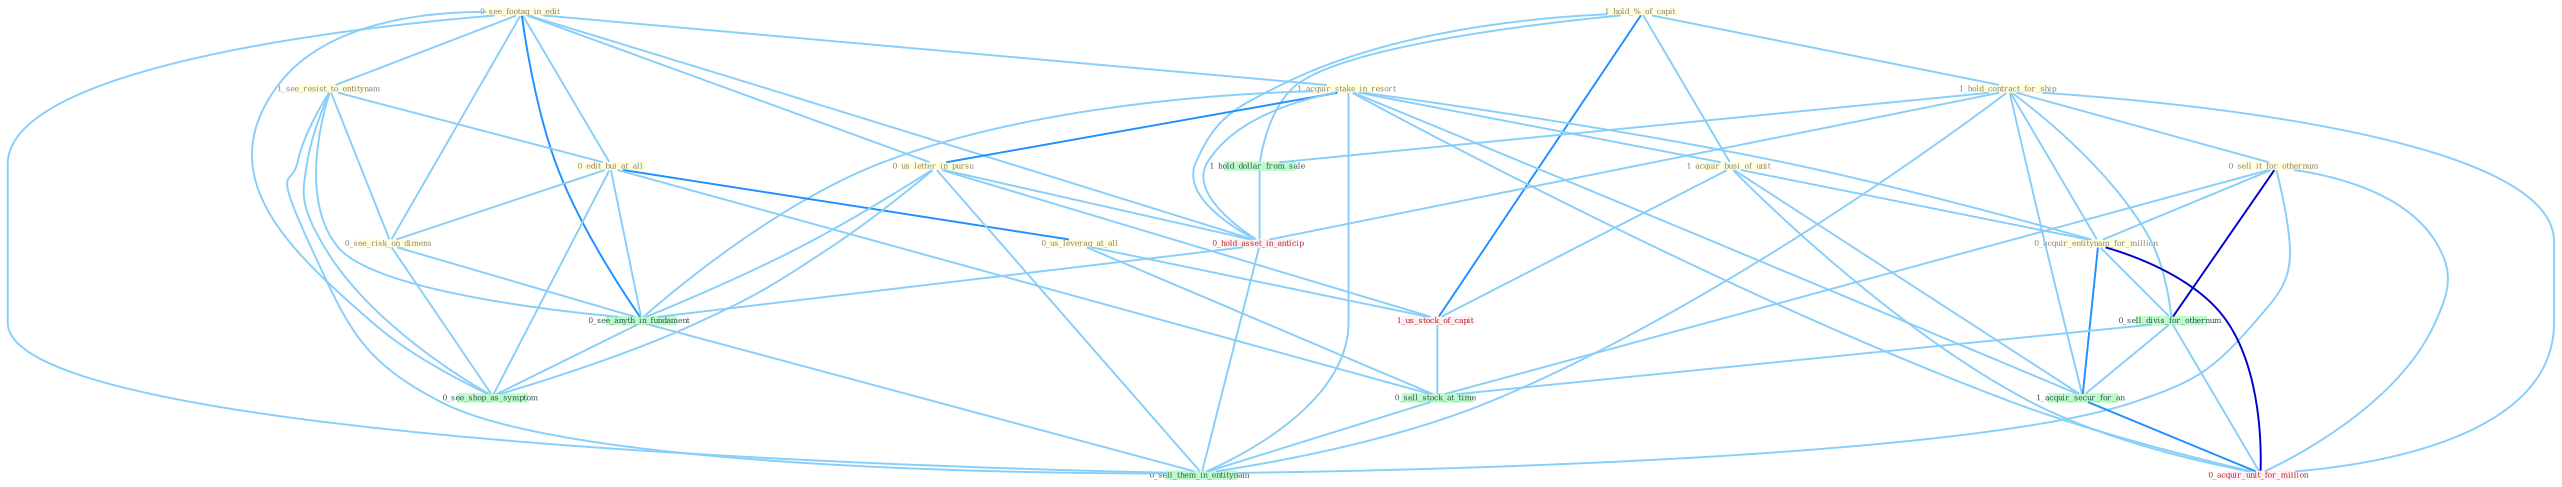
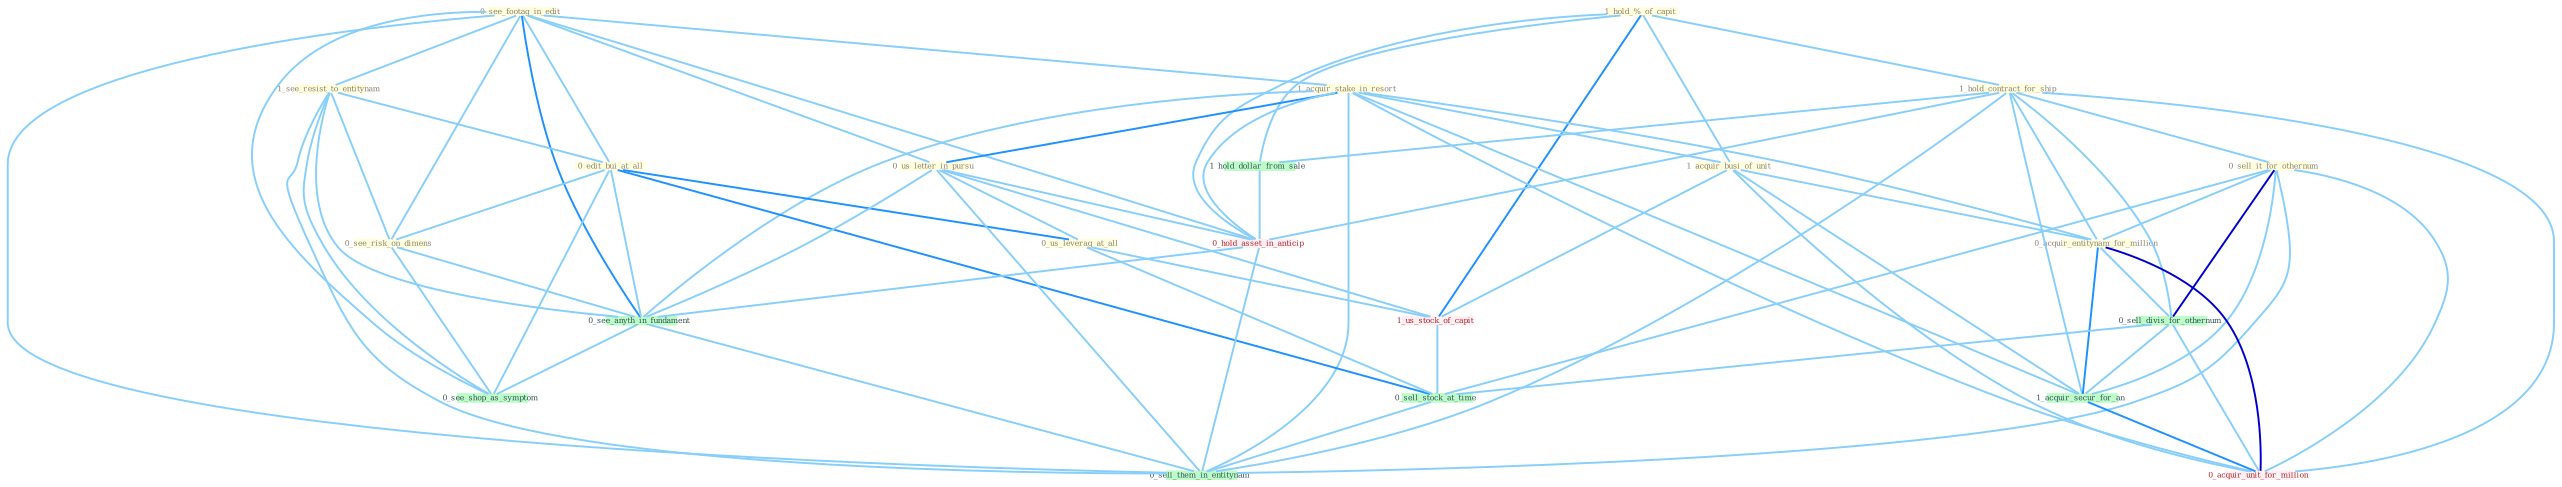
(762, 291) -> (1009, 205)
(1064, 293) -> (1064, 293)
none -> (2237, 306)
